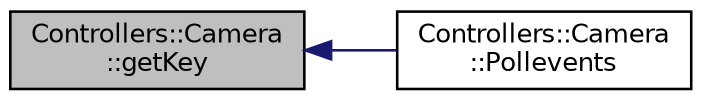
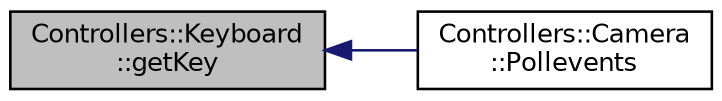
(157, 50) -> (168, 50)
